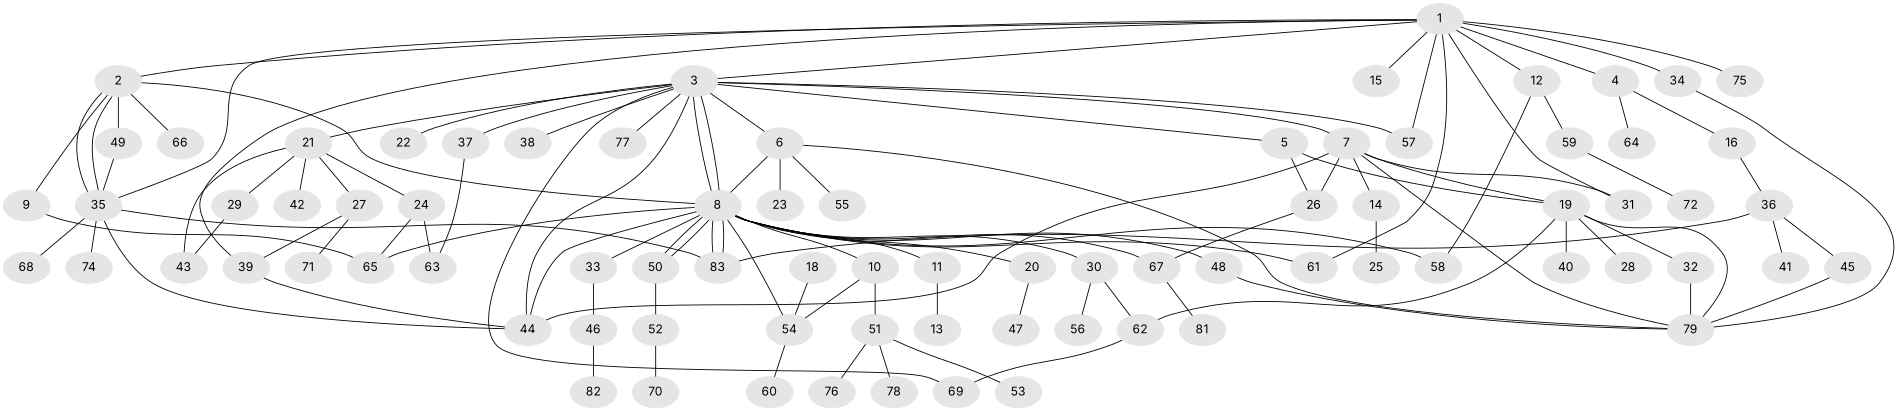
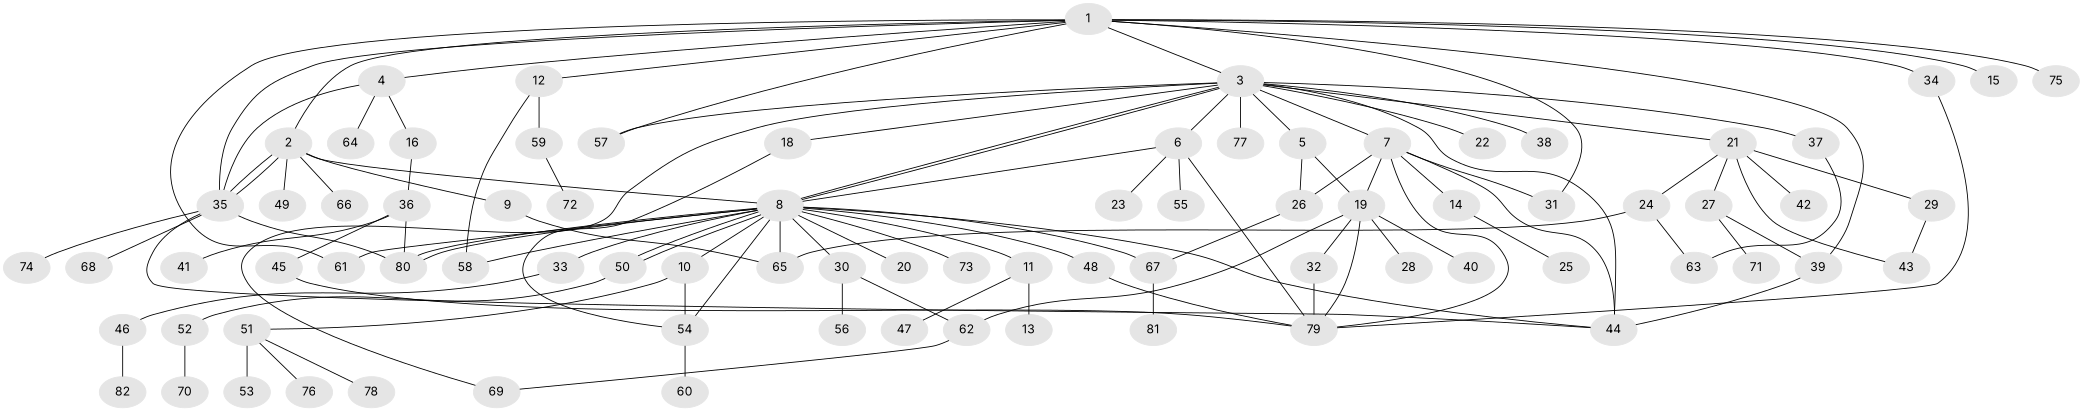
none -> (1014, 112)
(108, 175) -> (274, 116)
(718, 268) -> (403, 268)
none -> (967, 268)
(1024, 299) -> (967, 299)
